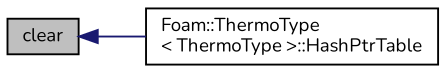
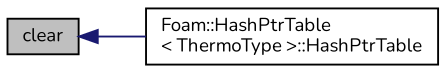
(292, 37) -> (292, 37)
